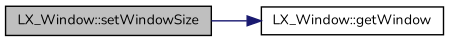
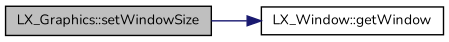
(108, 21) -> (108, 21)
